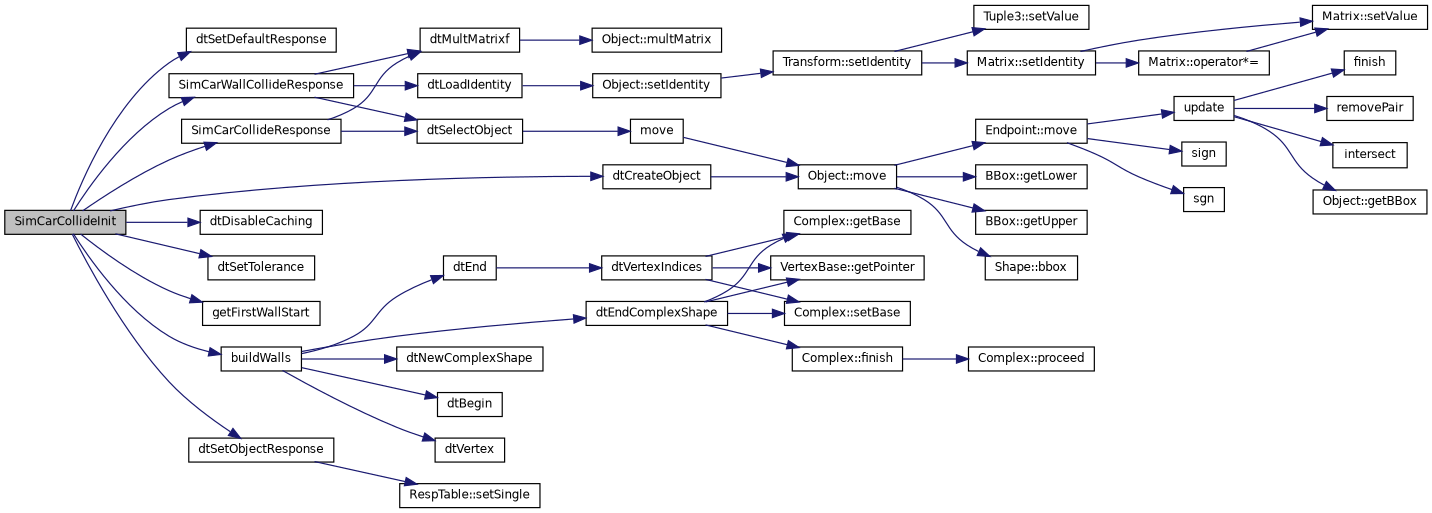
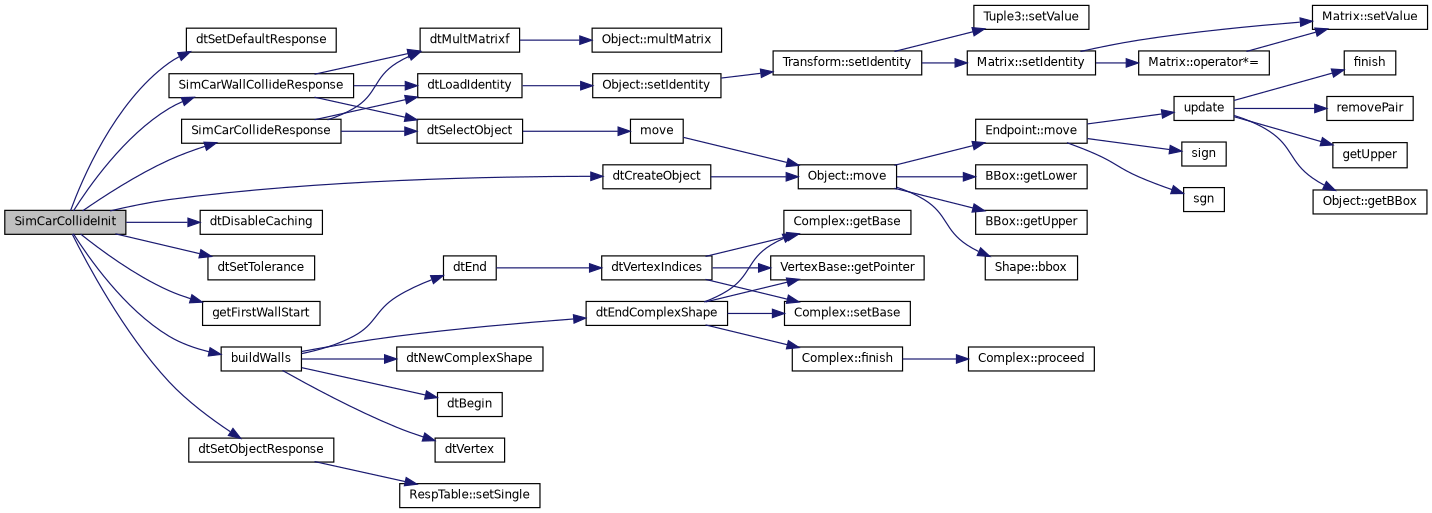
none -> (383, 105)
(1370, 155) -> (1370, 155)
